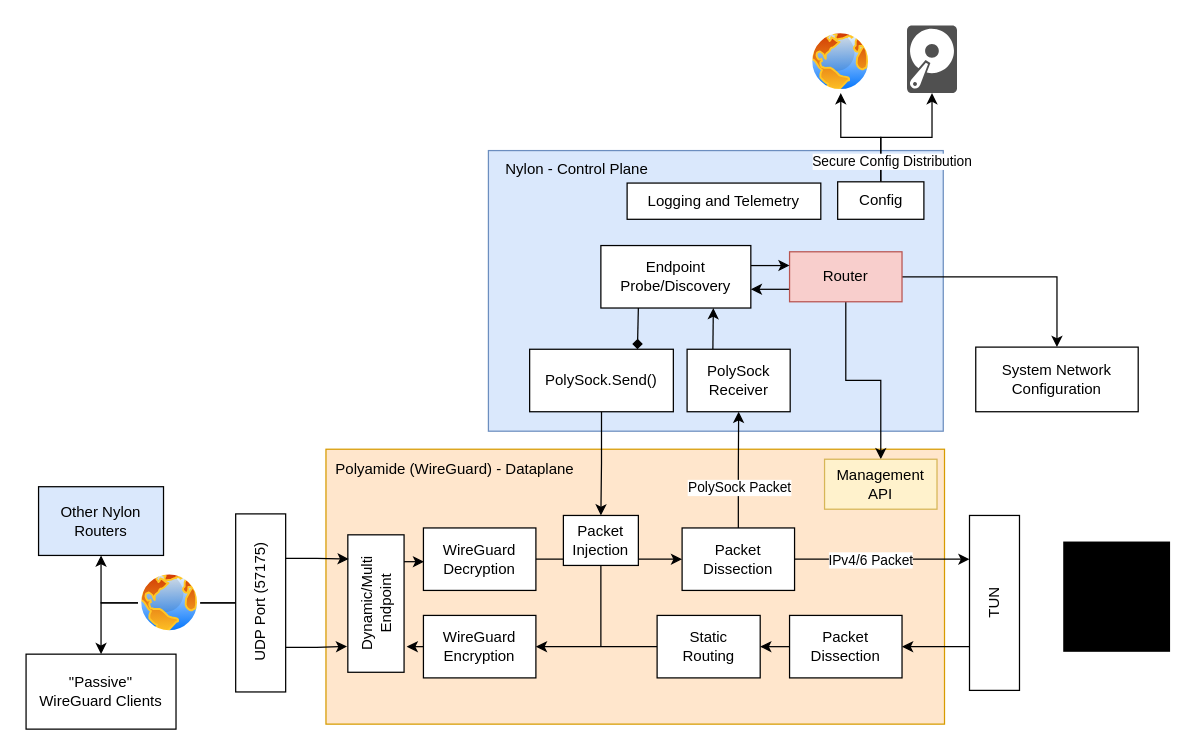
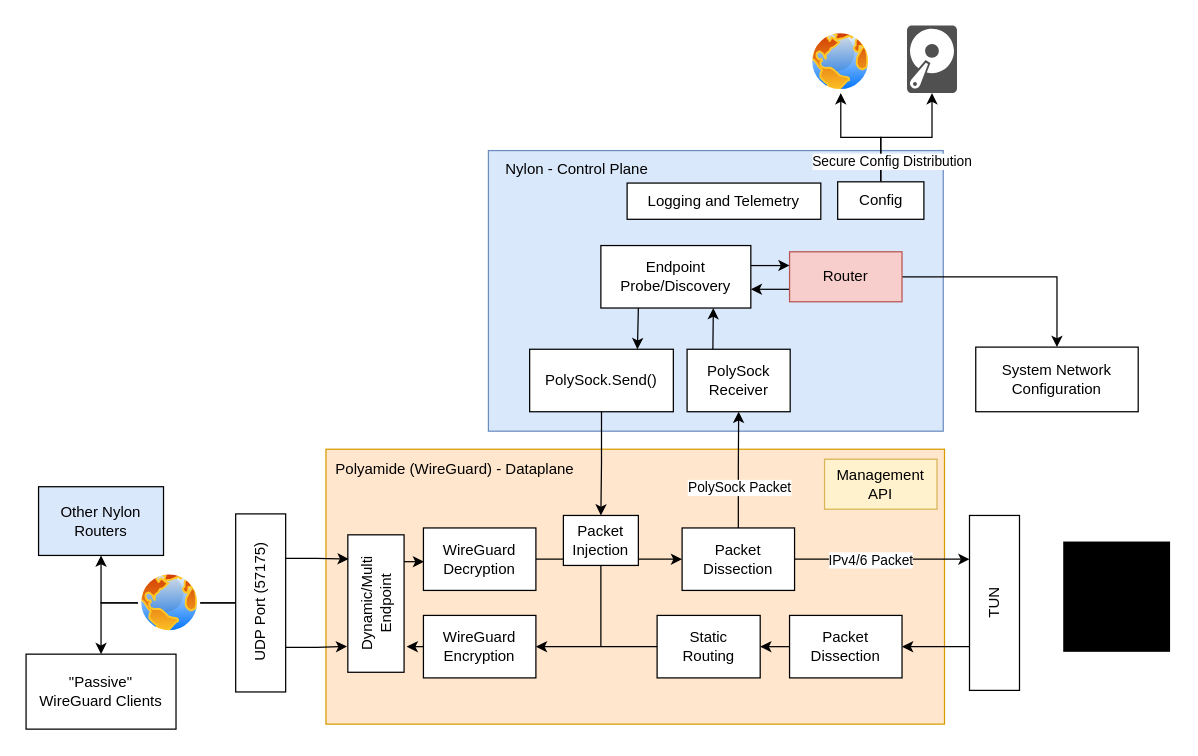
(637, 338) -> (637, 339)
(859, 381) -> none
